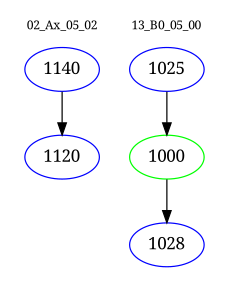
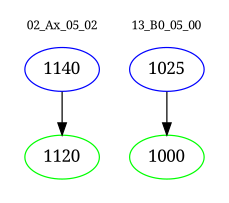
(62, 157) -> (62, 157)
(167, 245) -> none
